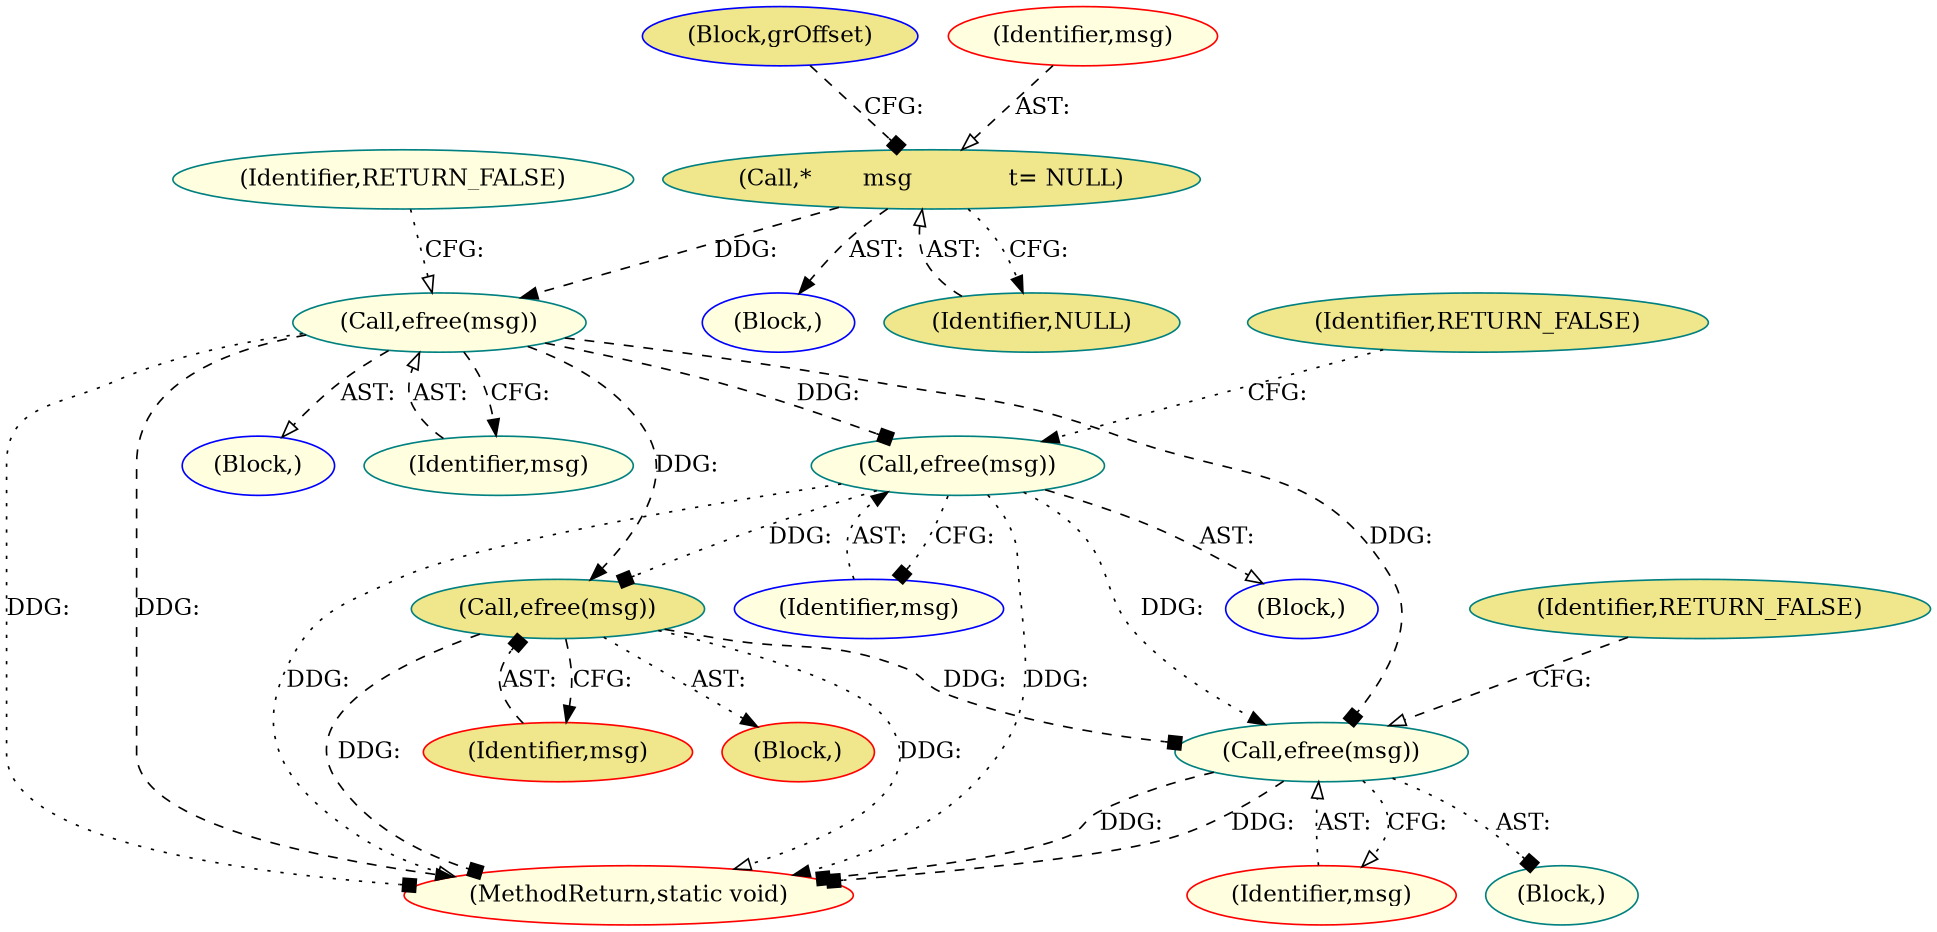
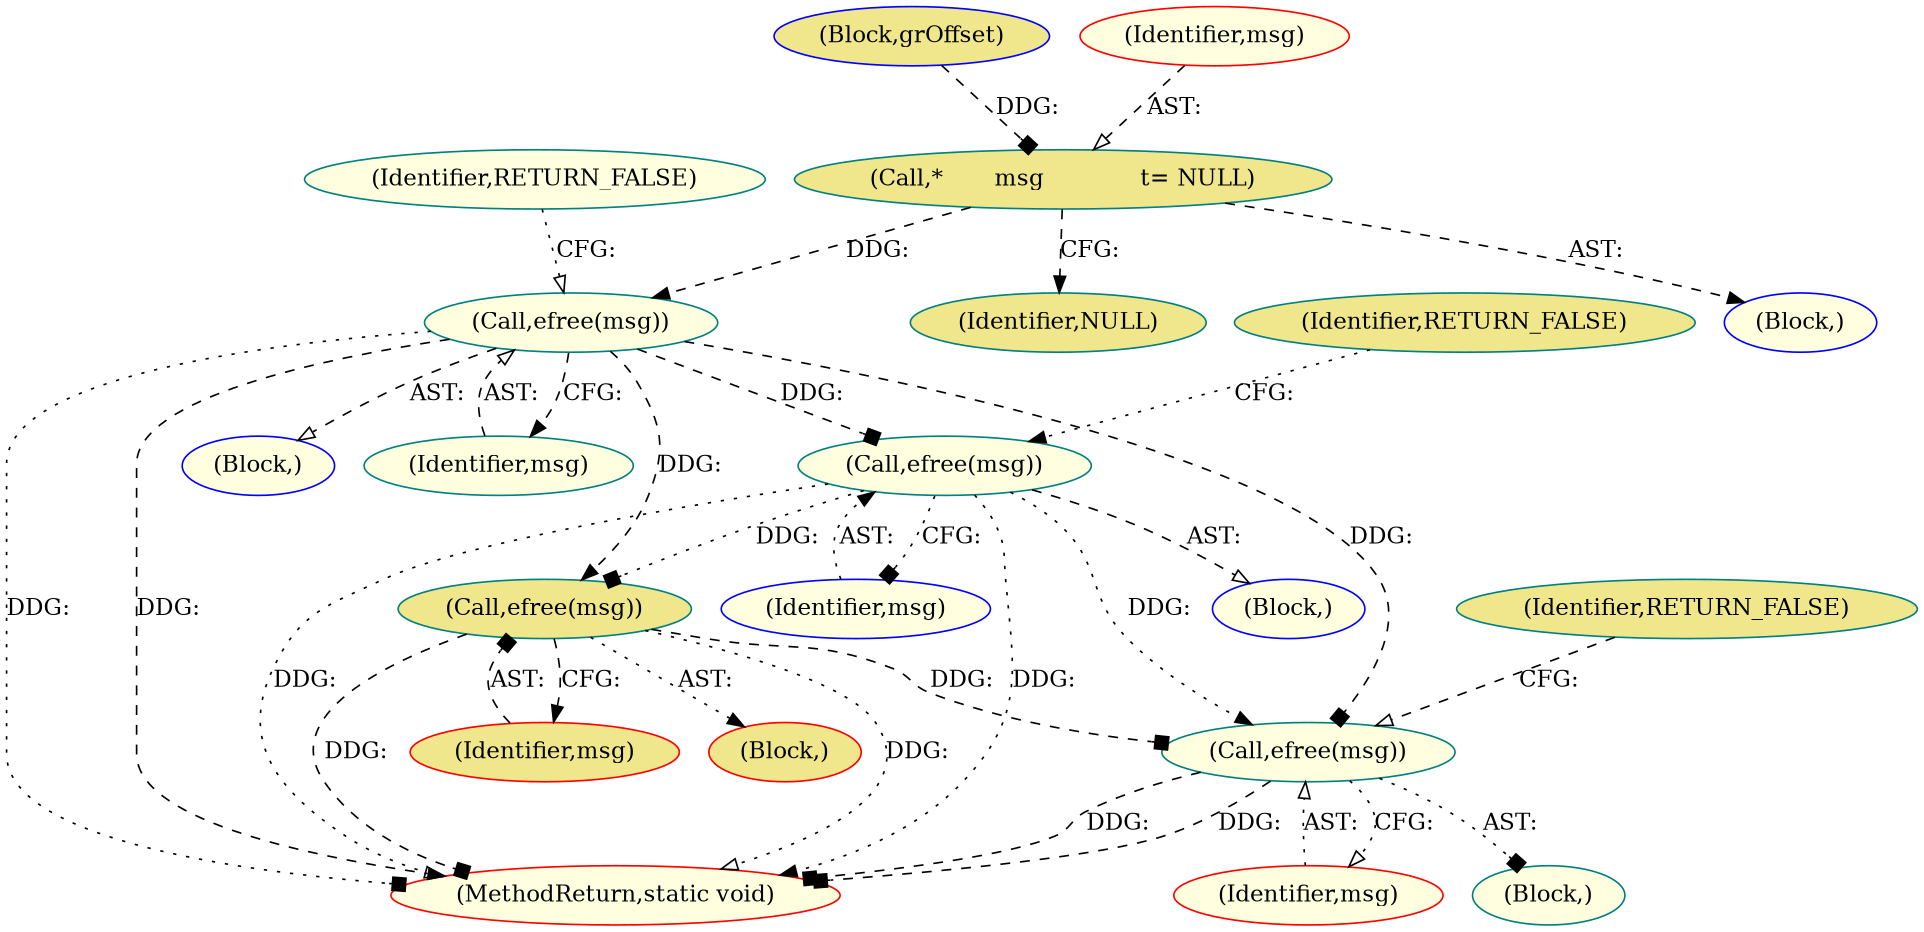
(898, 108) -> (1031, 108)
(997, 240) -> (1061, 243)
(930, 268) -> none
